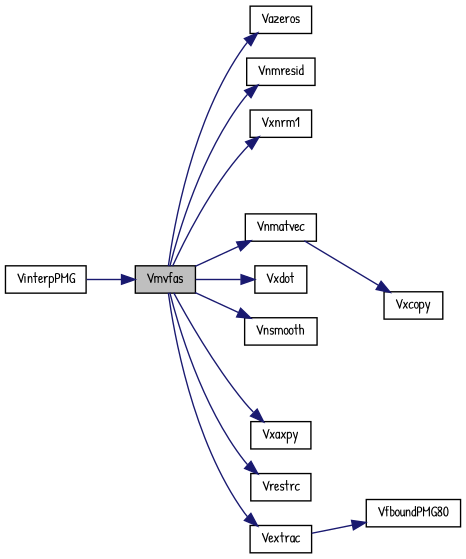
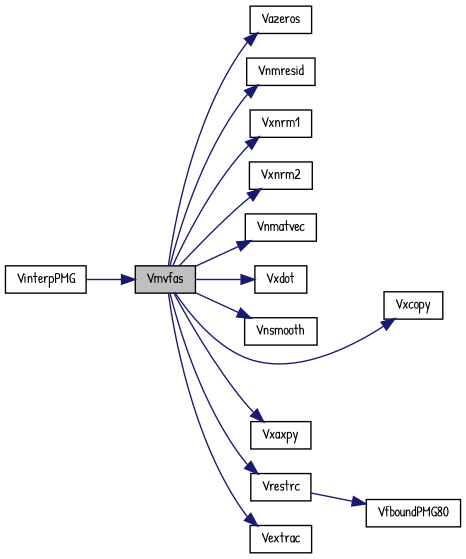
none -> (281, 176)
(341, 263) -> (269, 363)
(332, 529) -> (332, 497)
